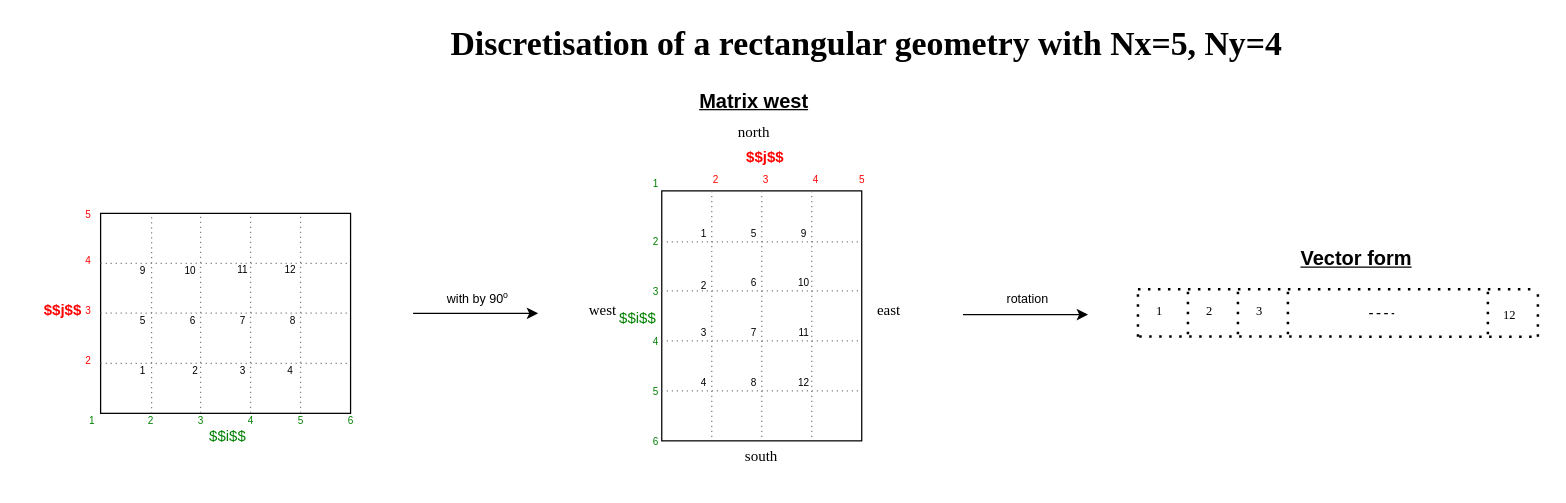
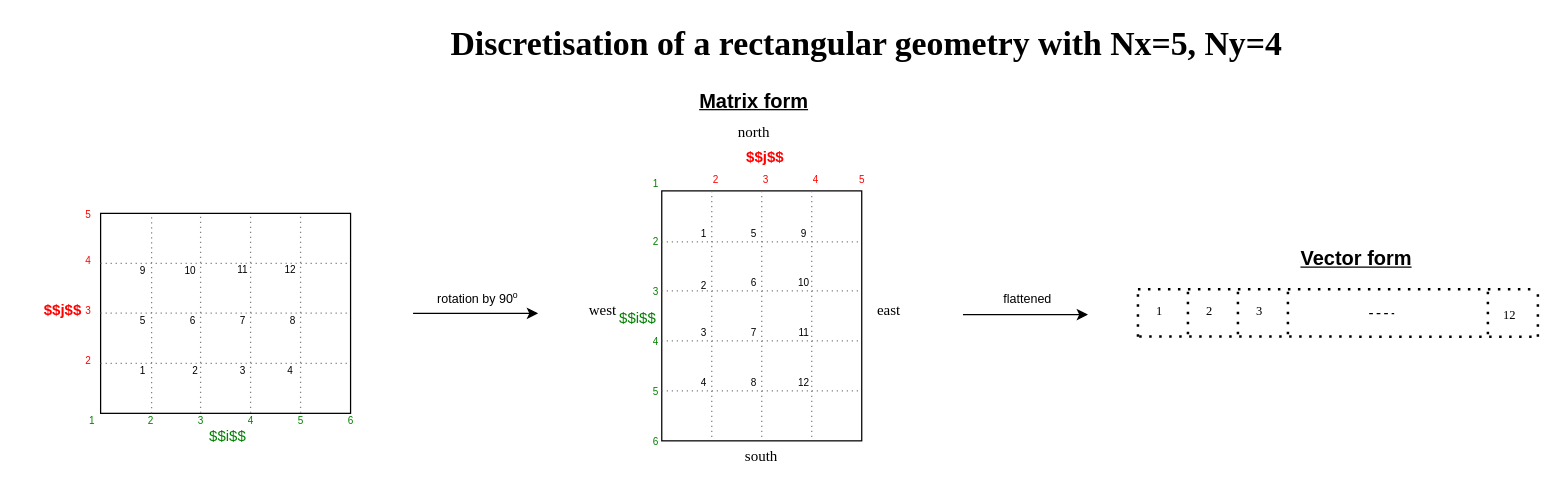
(754, 101) -> (754, 101)
(478, 297) -> (478, 297)
(1028, 298) -> (1028, 298)
